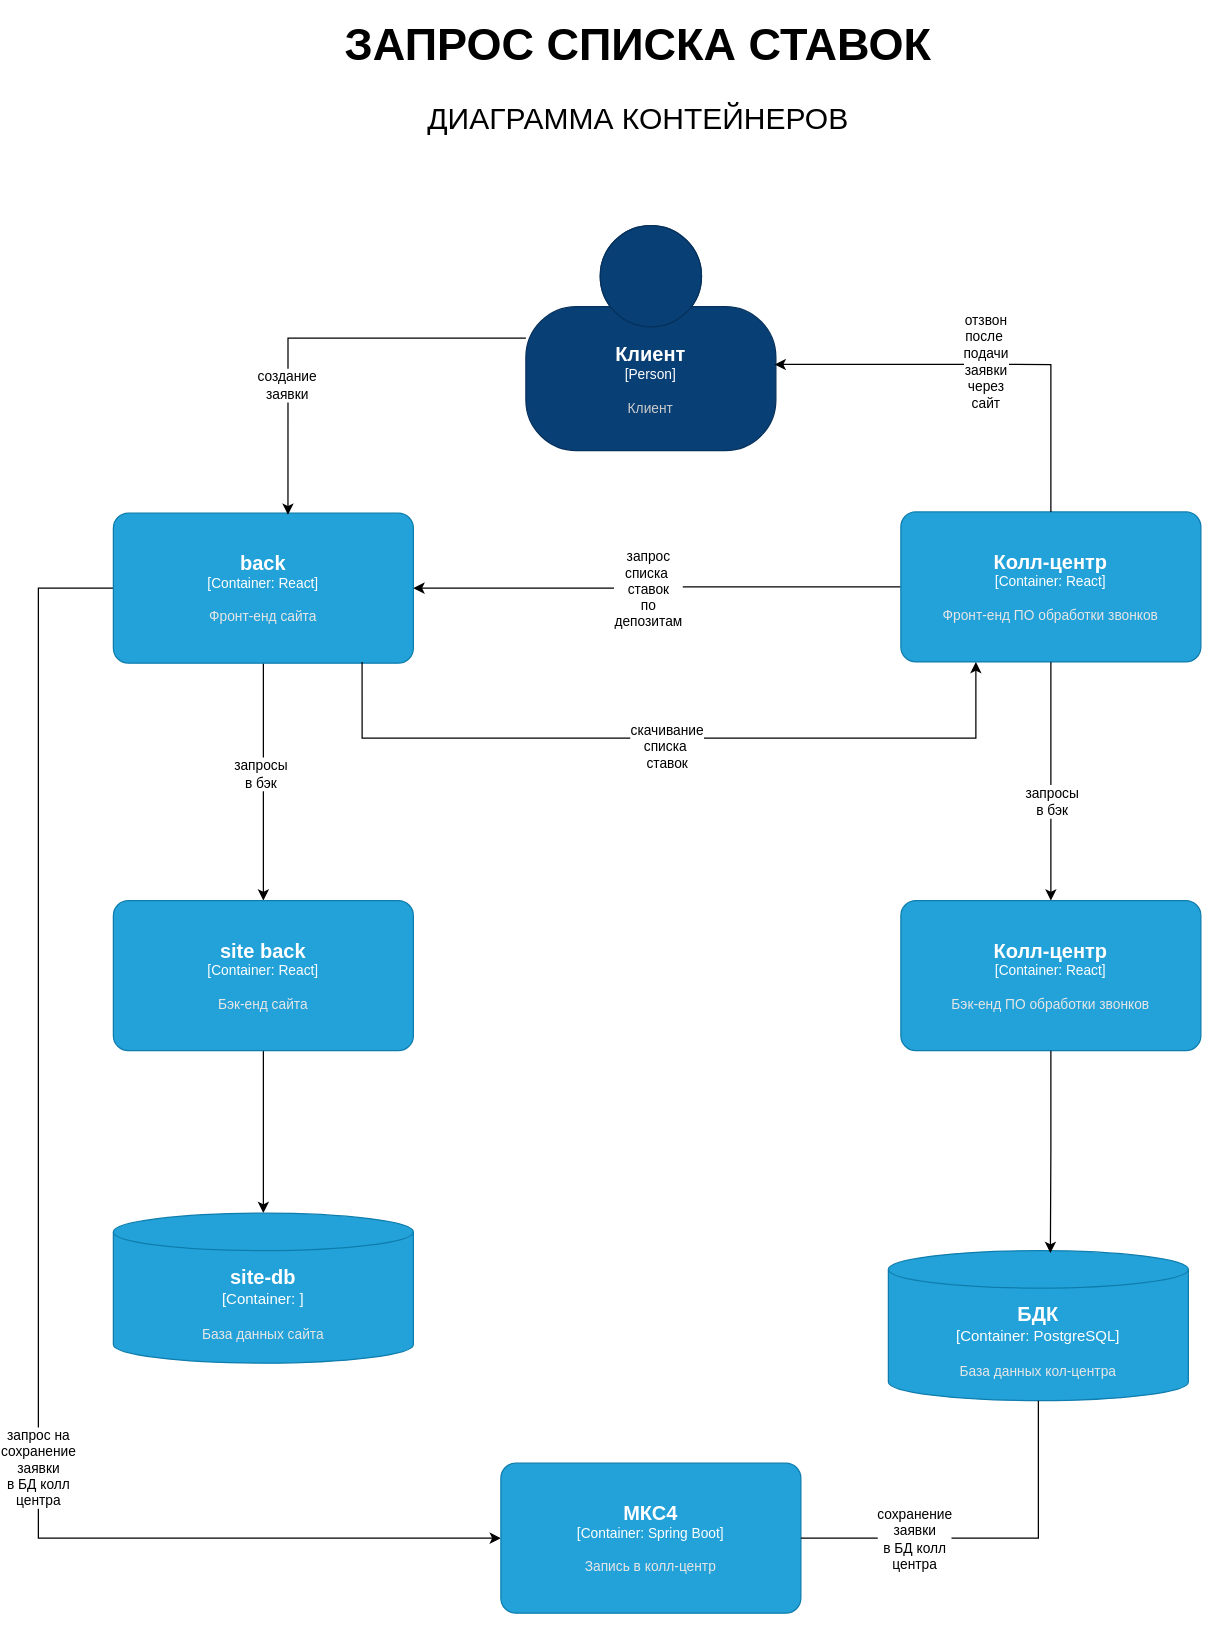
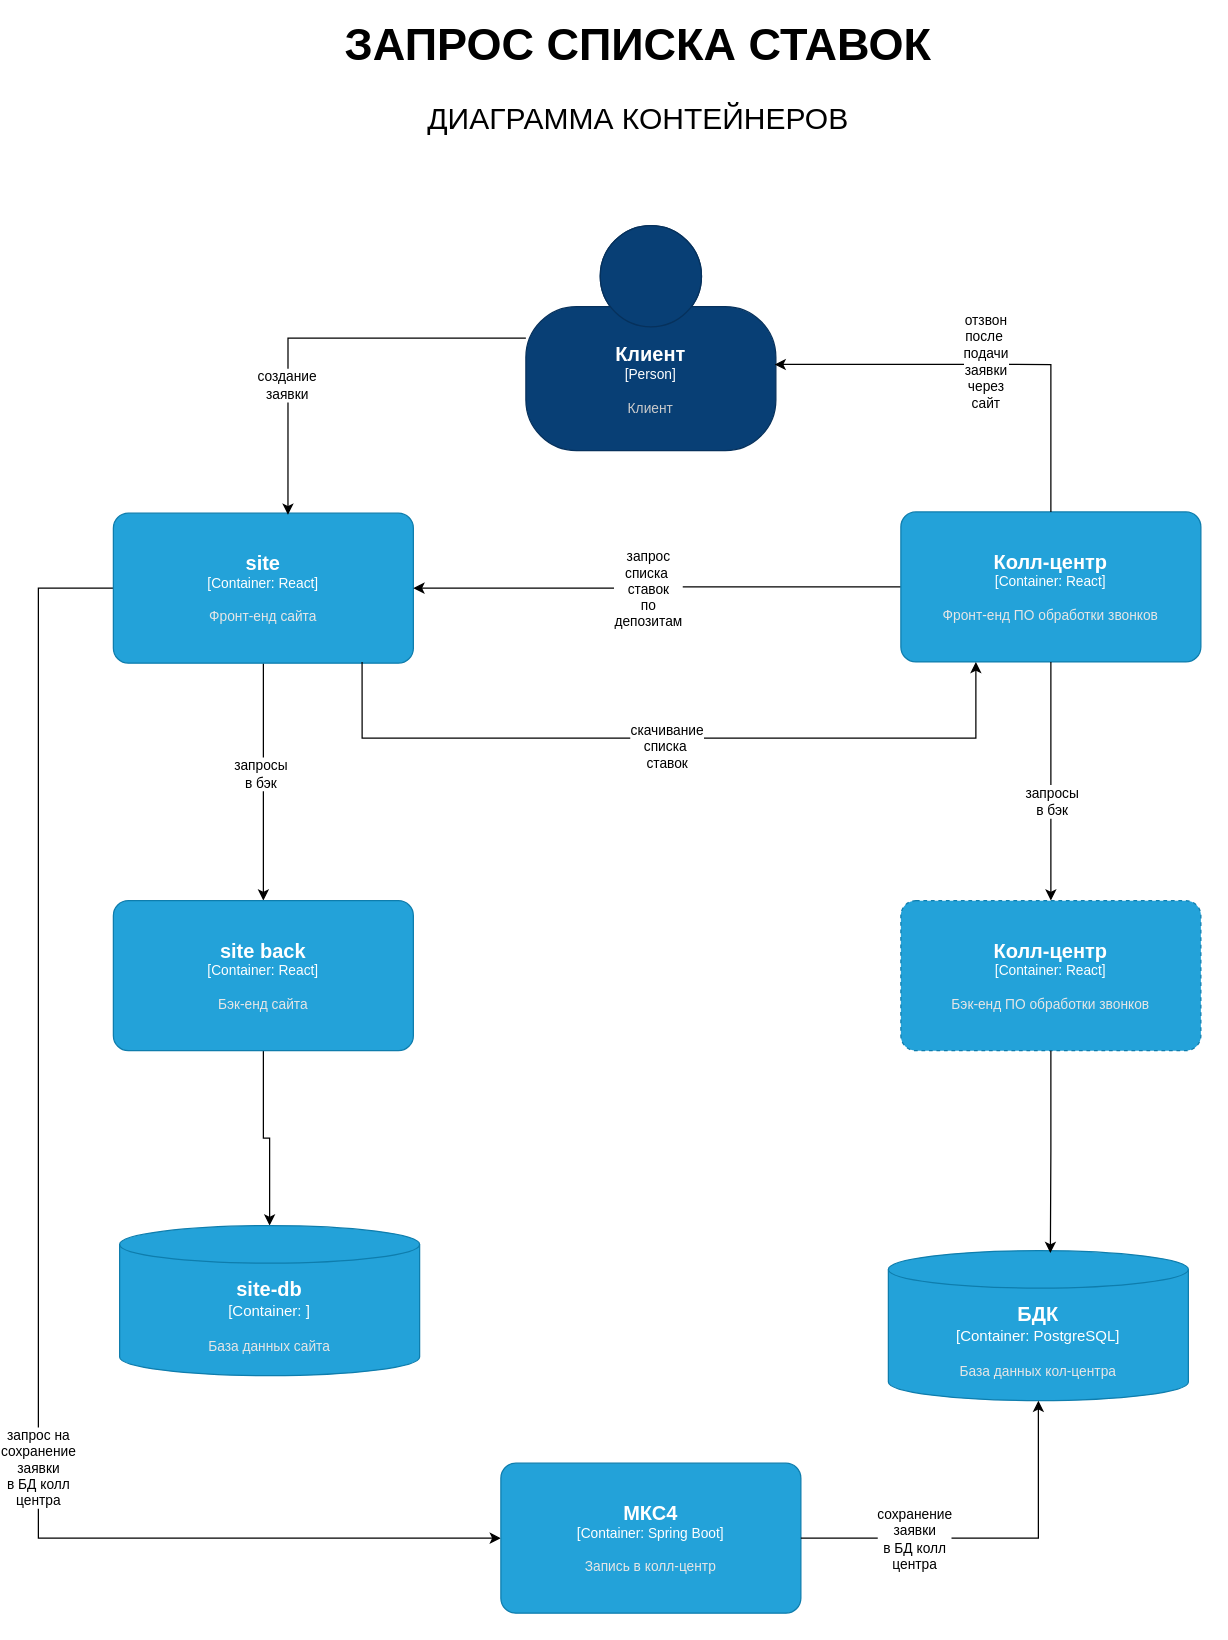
(263, 588) -> (263, 588)
(1051, 976) -> (1051, 976)
(263, 1288) -> (269, 1301)
(1038, 1406) -> (1038, 1410)
